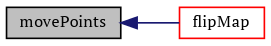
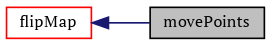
(158, 23) -> (129, 23)
